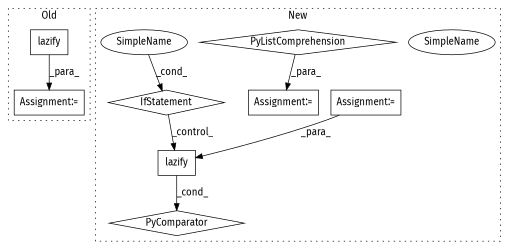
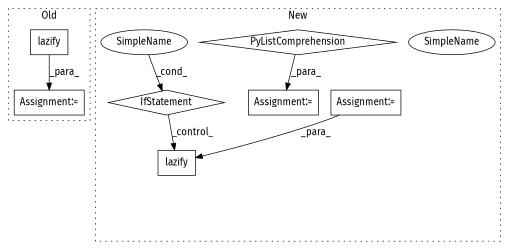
(177, 223) -> none
